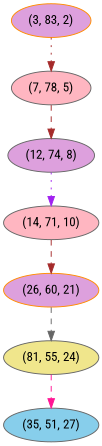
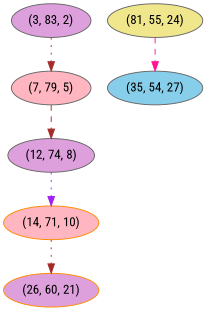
(51, 21) -> (51, 21)
(51, 88) -> (51, 88)
(51, 223) -> (51, 223)
(51, 252) -> (51, 252)
(51, 319) -> none
(51, 425) -> (155, 88)
